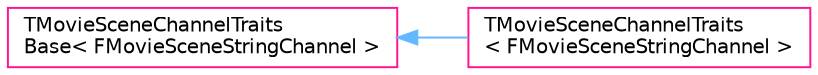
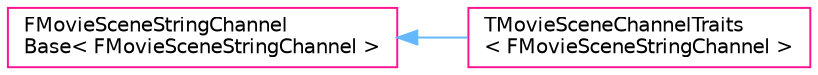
(203, 38) -> (203, 38)
